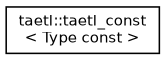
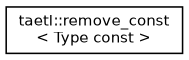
(83, 30) -> (94, 30)
